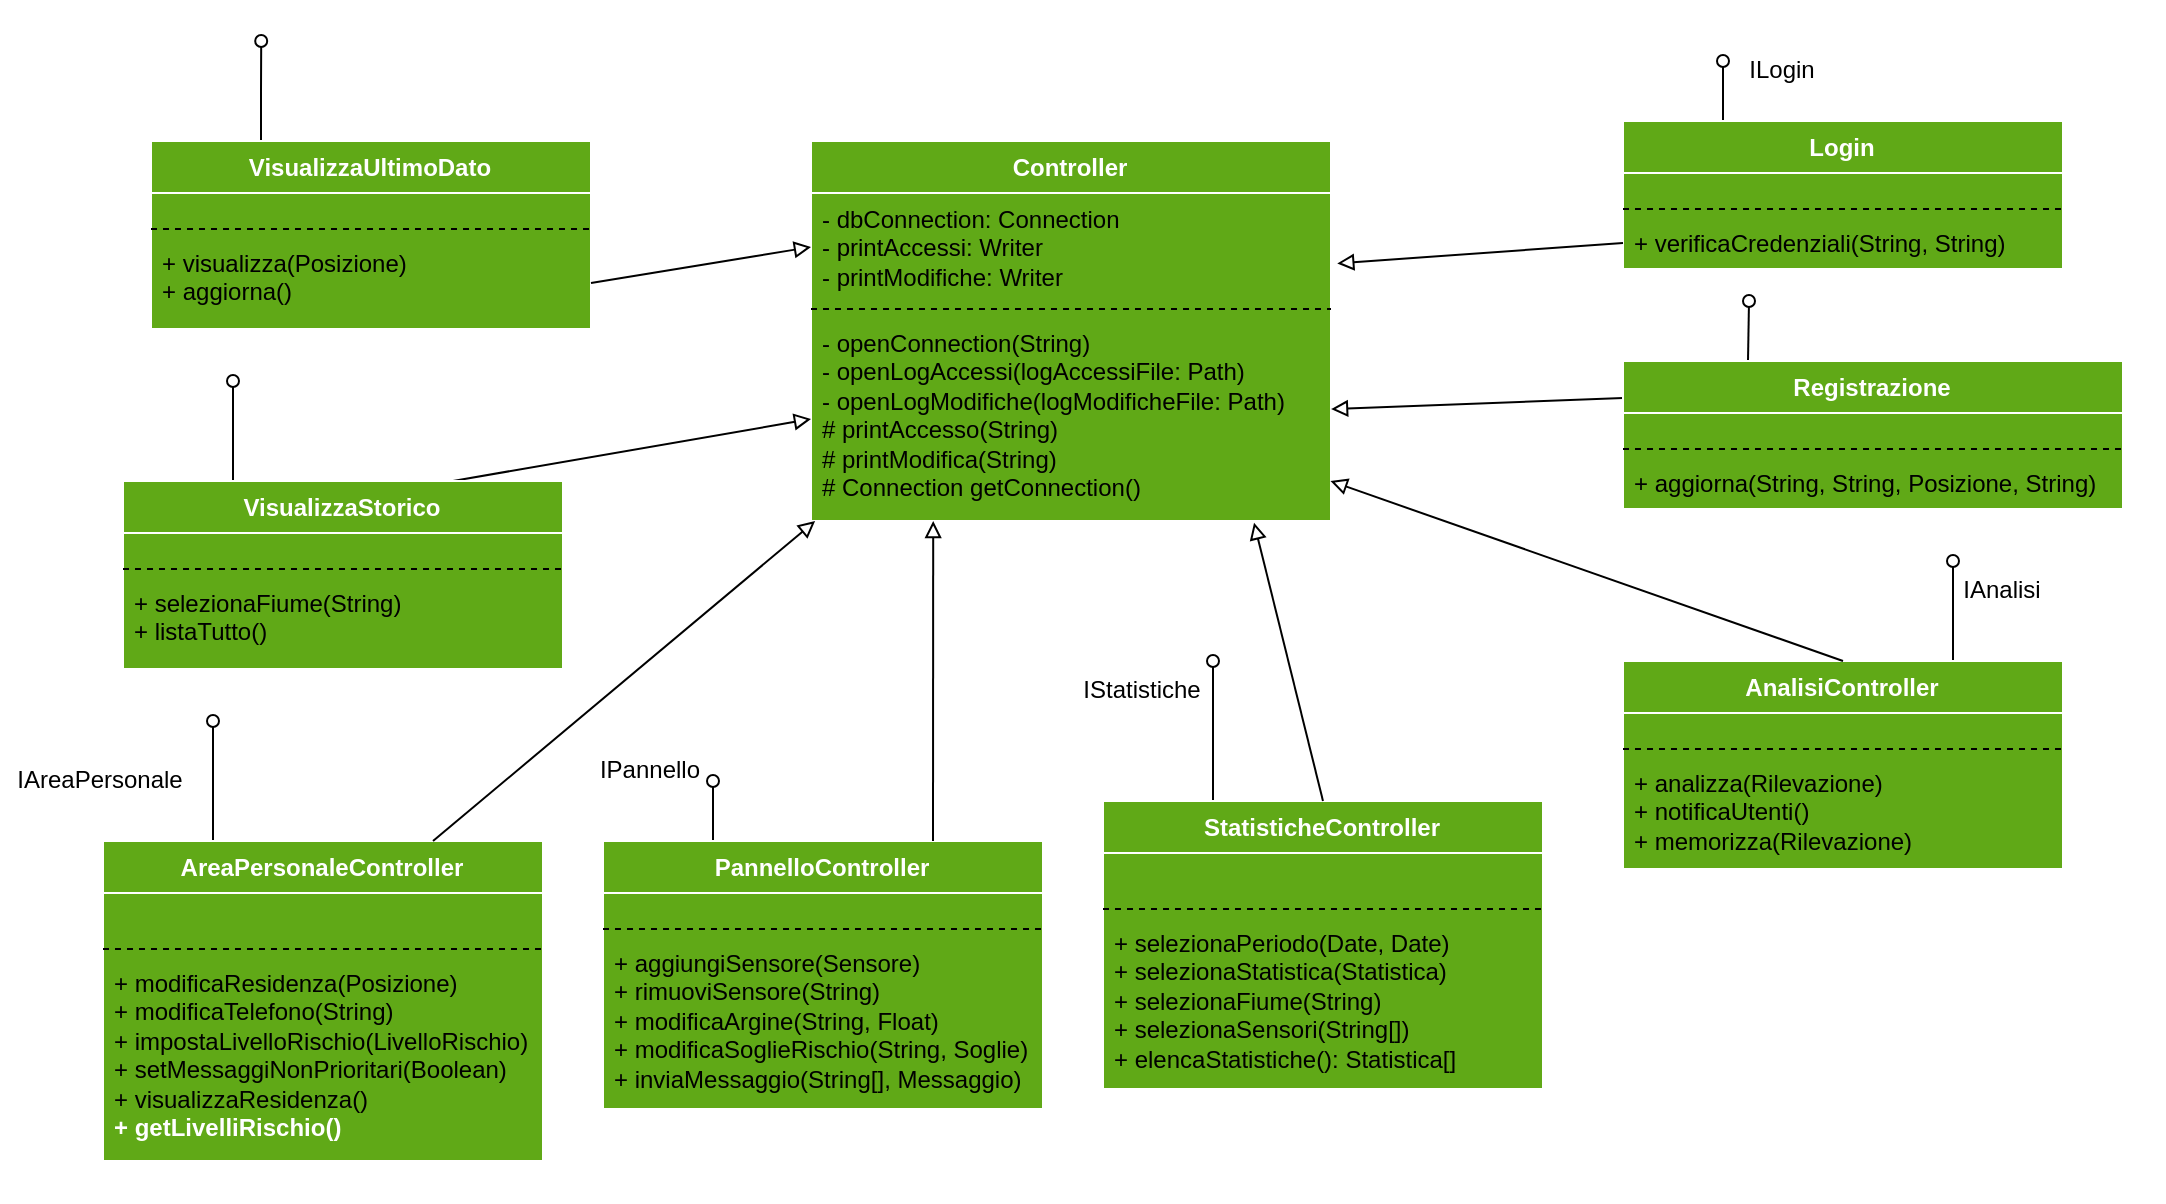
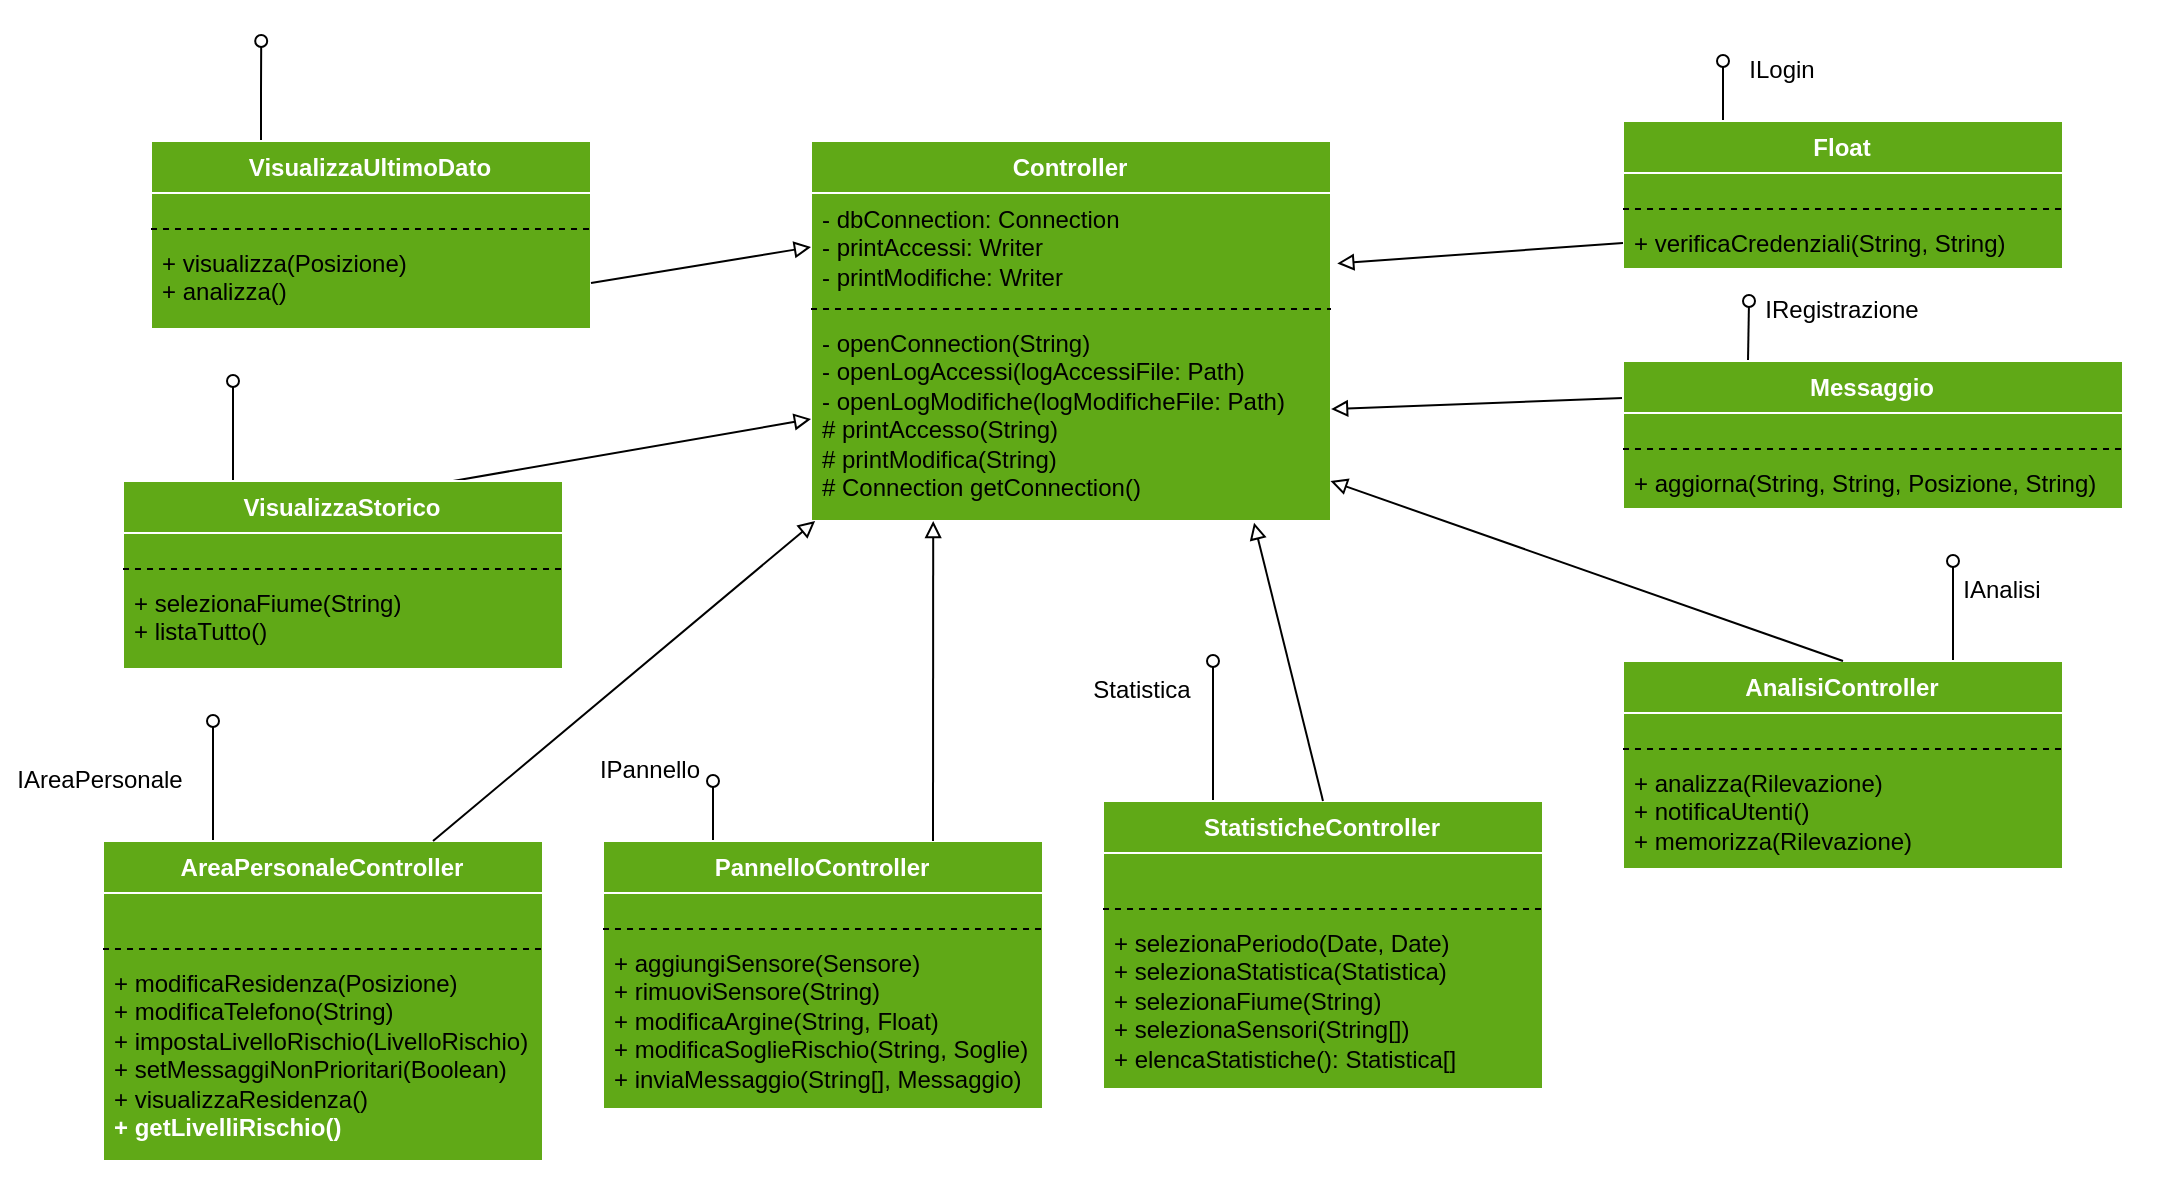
(1843, 149) -> (1843, 149)
(299, 280) -> (299, 280)
none -> (1843, 311)
(1873, 389) -> (1873, 389)
(1143, 691) -> (1143, 691)
